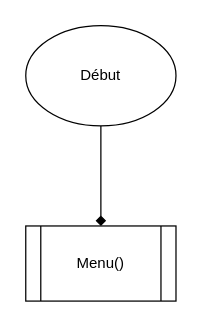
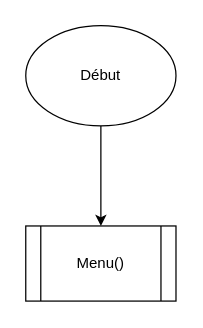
(101, 215) -> (101, 216)
